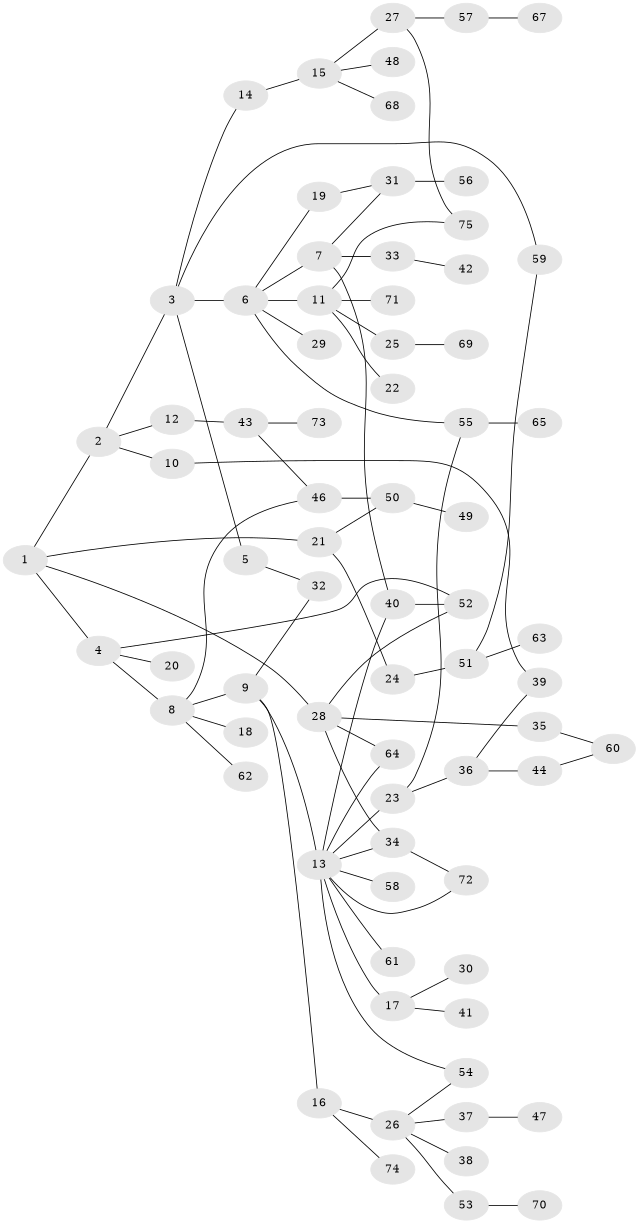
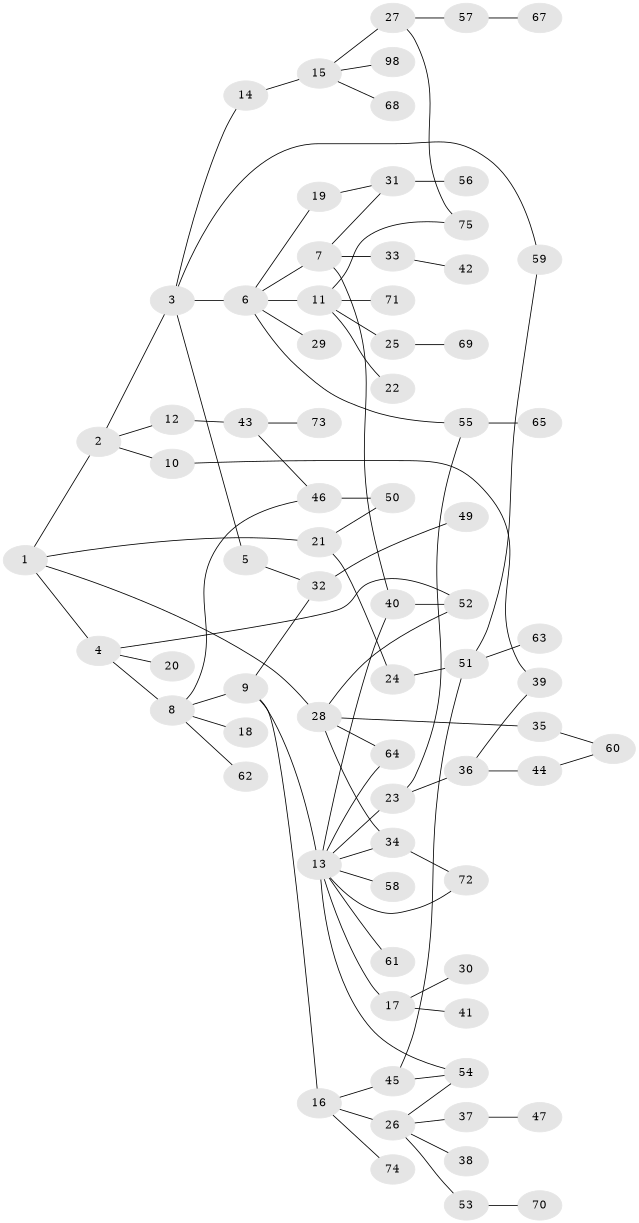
(393, 62) -> (393, 62)
(430, 508) -> (389, 547)
none -> (393, 1081)
